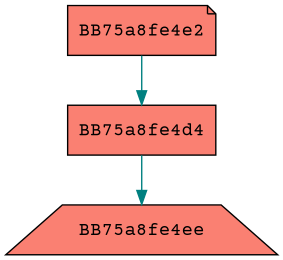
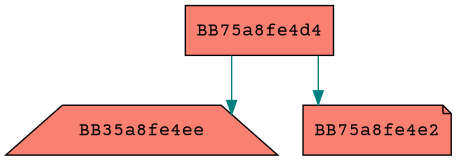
(142, 73) -> (318, 73)
(142, 230) -> (142, 130)
